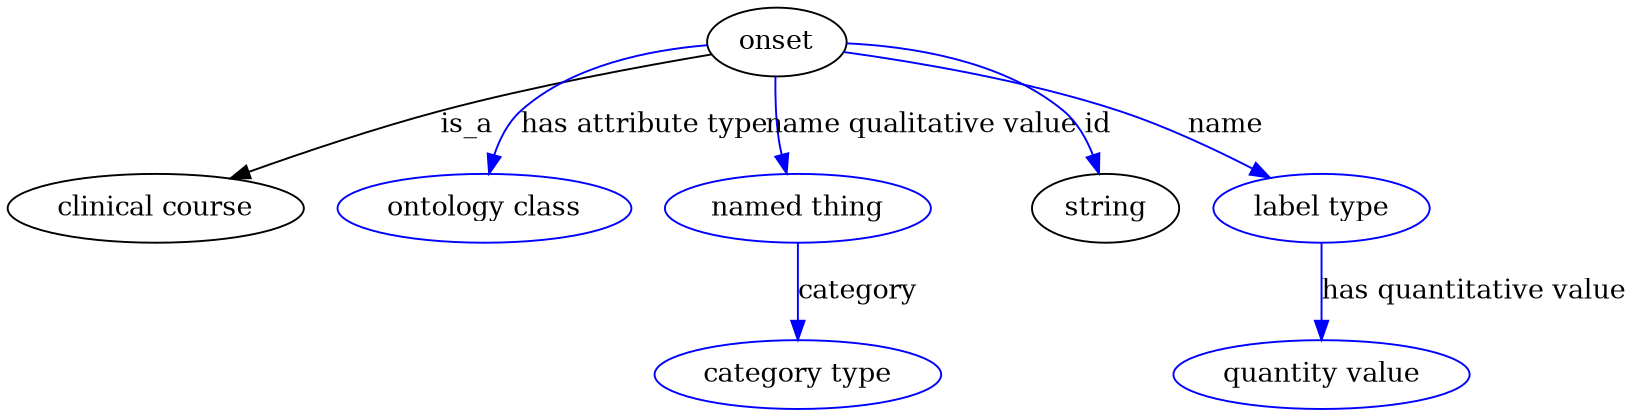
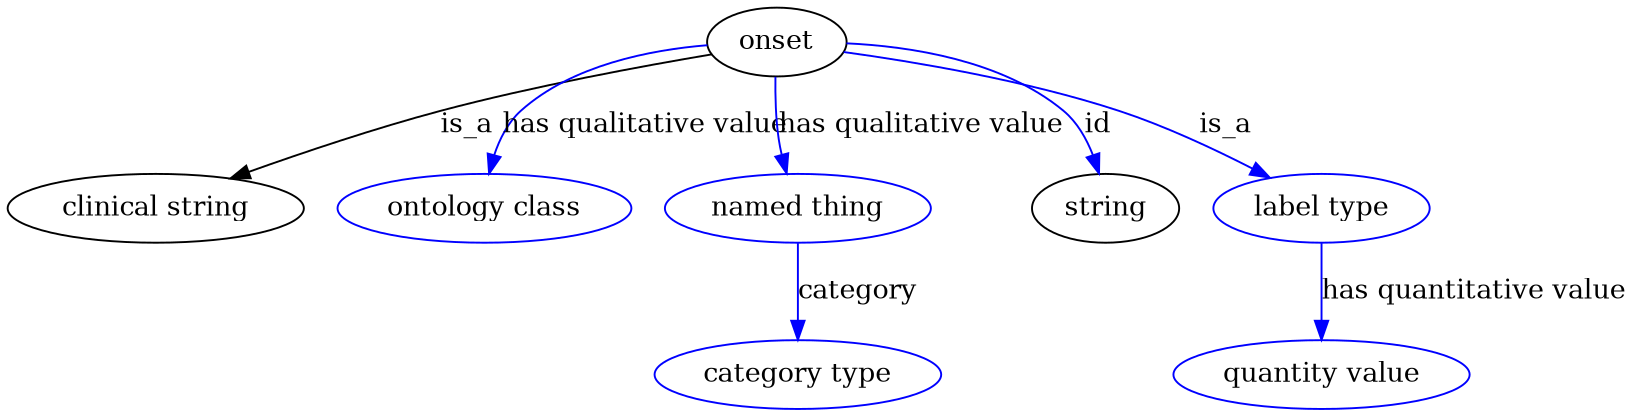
(645, 125) -> (645, 125)
(921, 125) -> (921, 125)
(1226, 125) -> (1226, 125)
(156, 208) -> (156, 208)
